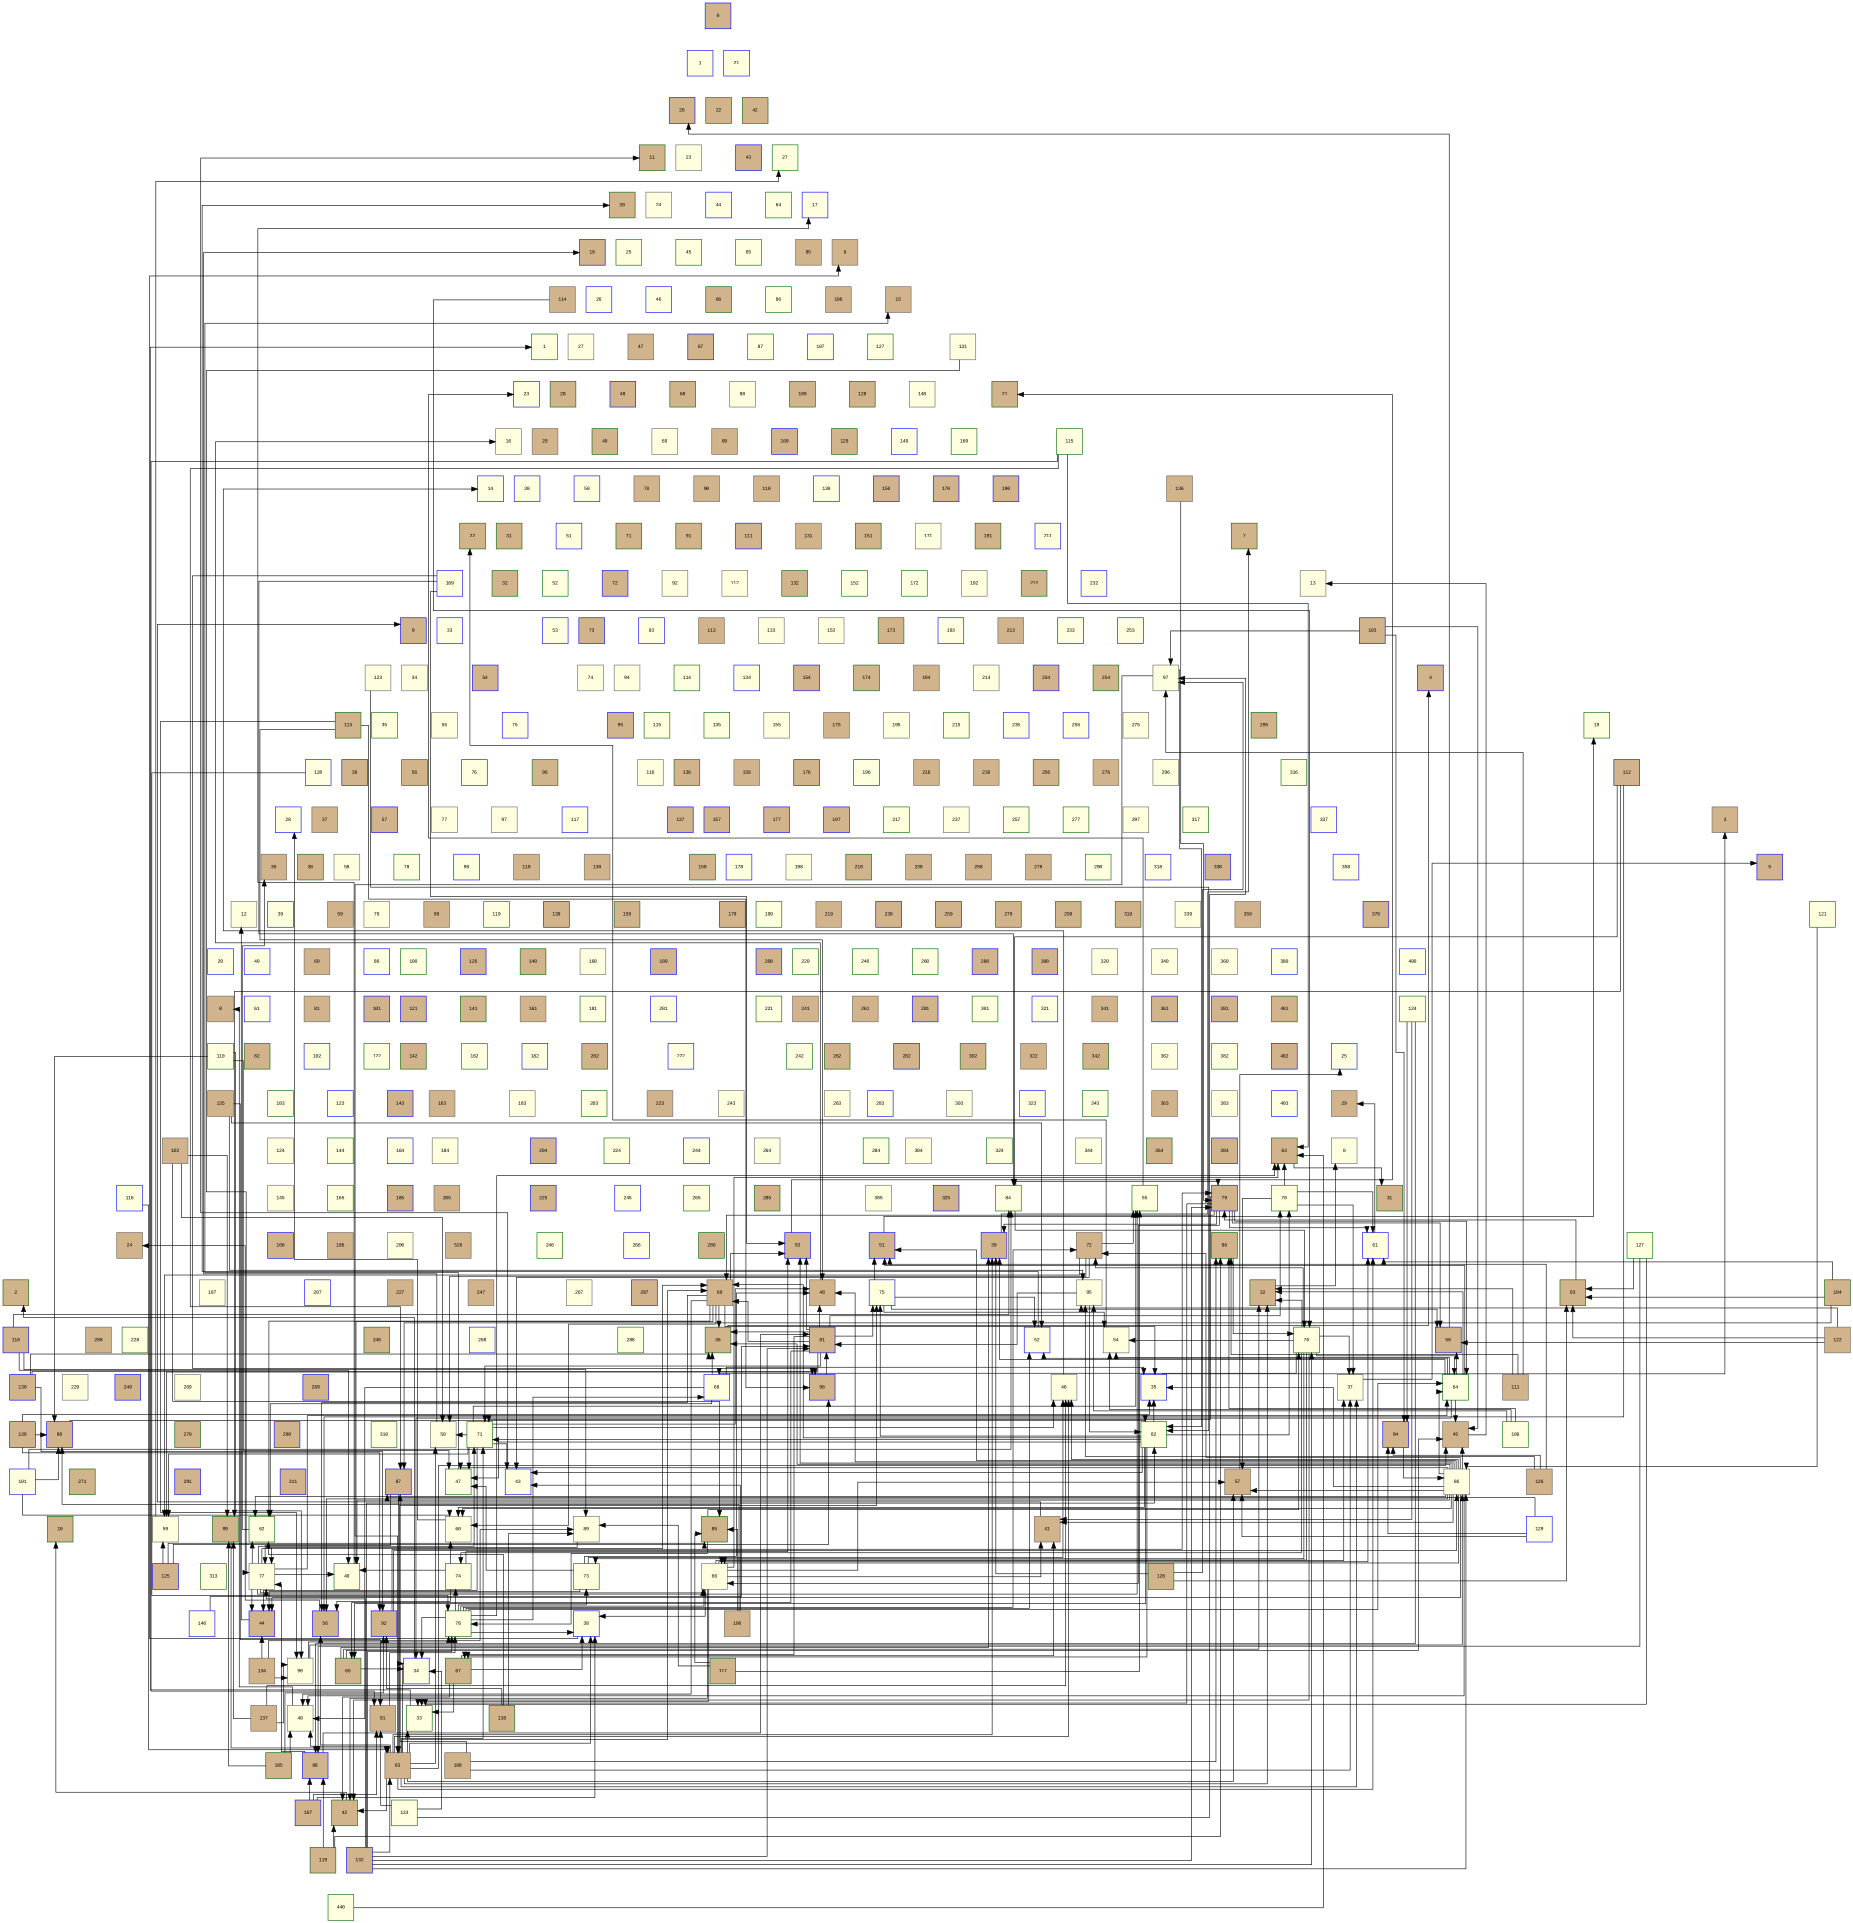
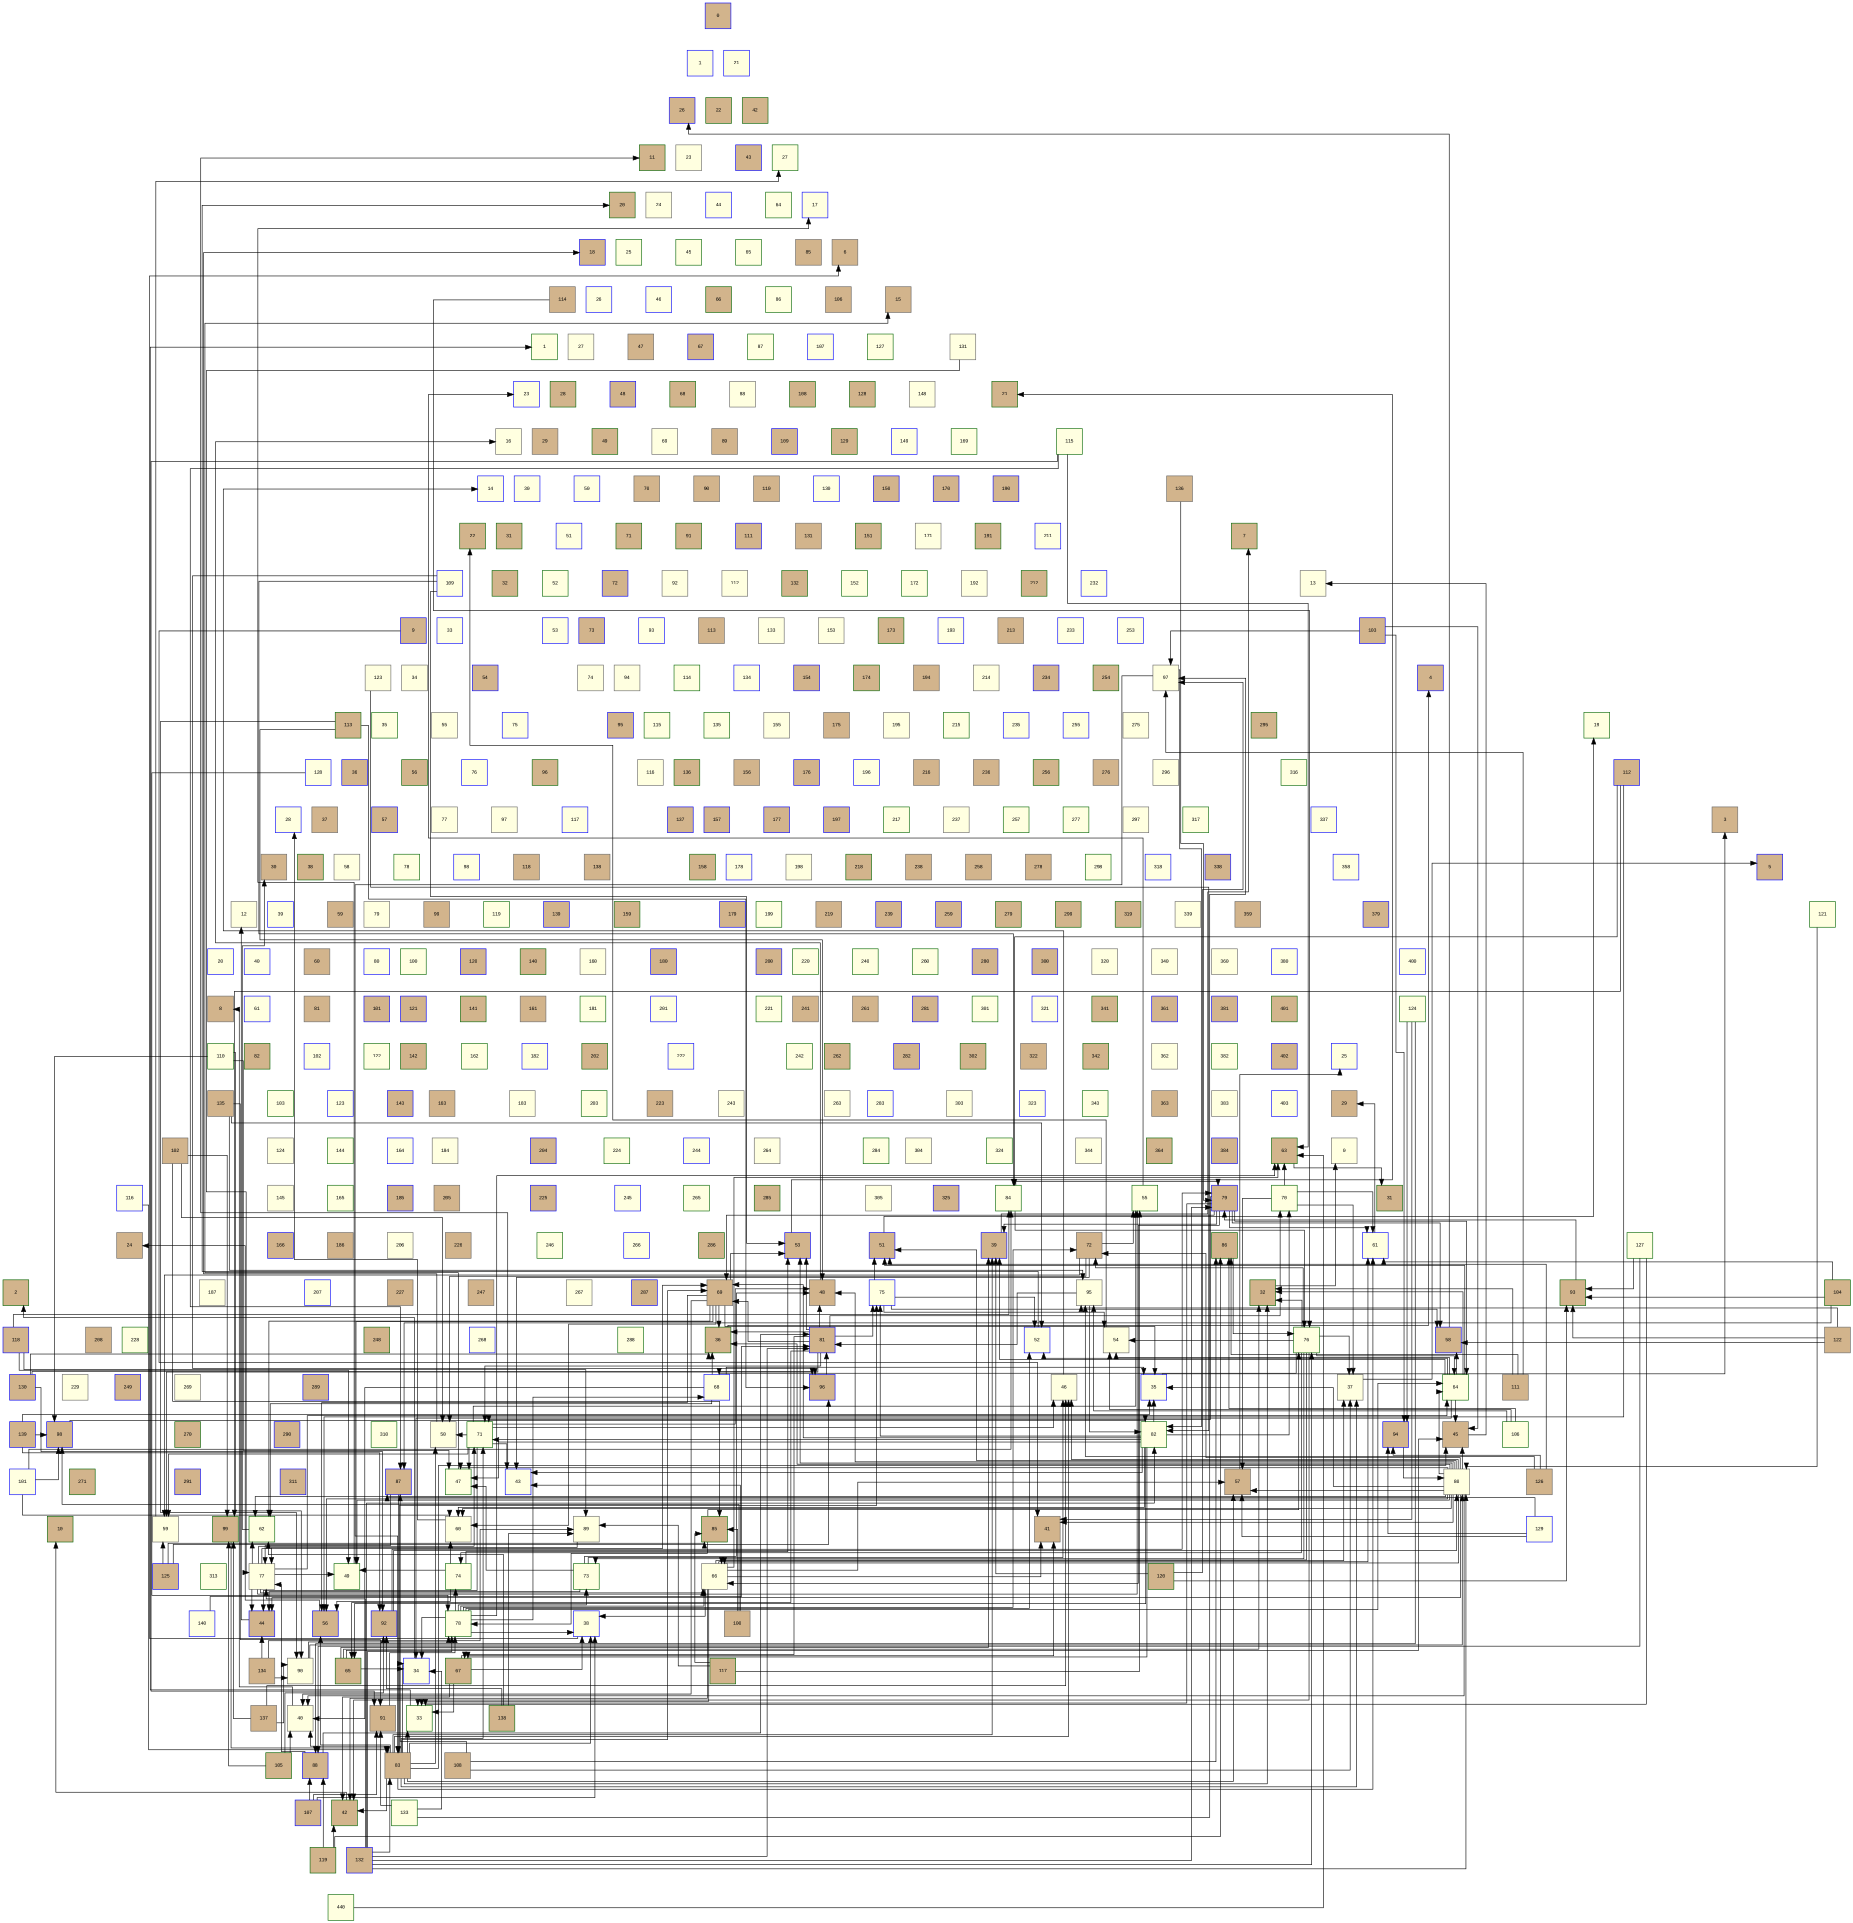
(1105, 1009) -> (1105, 1009)
(458, 1245) -> (458, 1245)
(157, 1393) -> (486, 1362)
